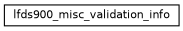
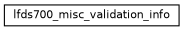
(92, 15) -> (92, 15)
